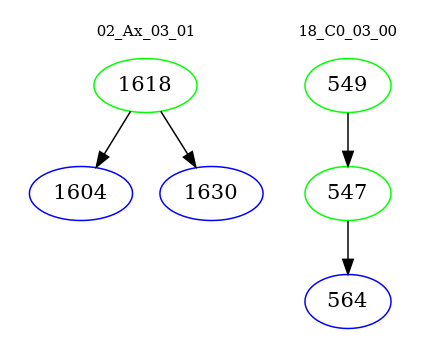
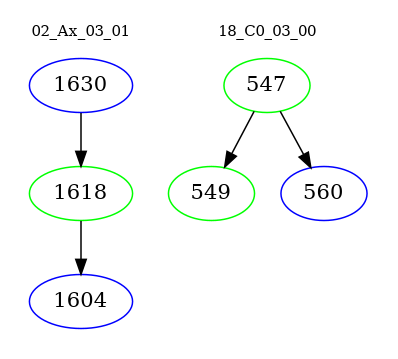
(348, 132) -> (243, 132)
(174, 133) -> (81, 132)
(348, 302) -> (324, 194)
